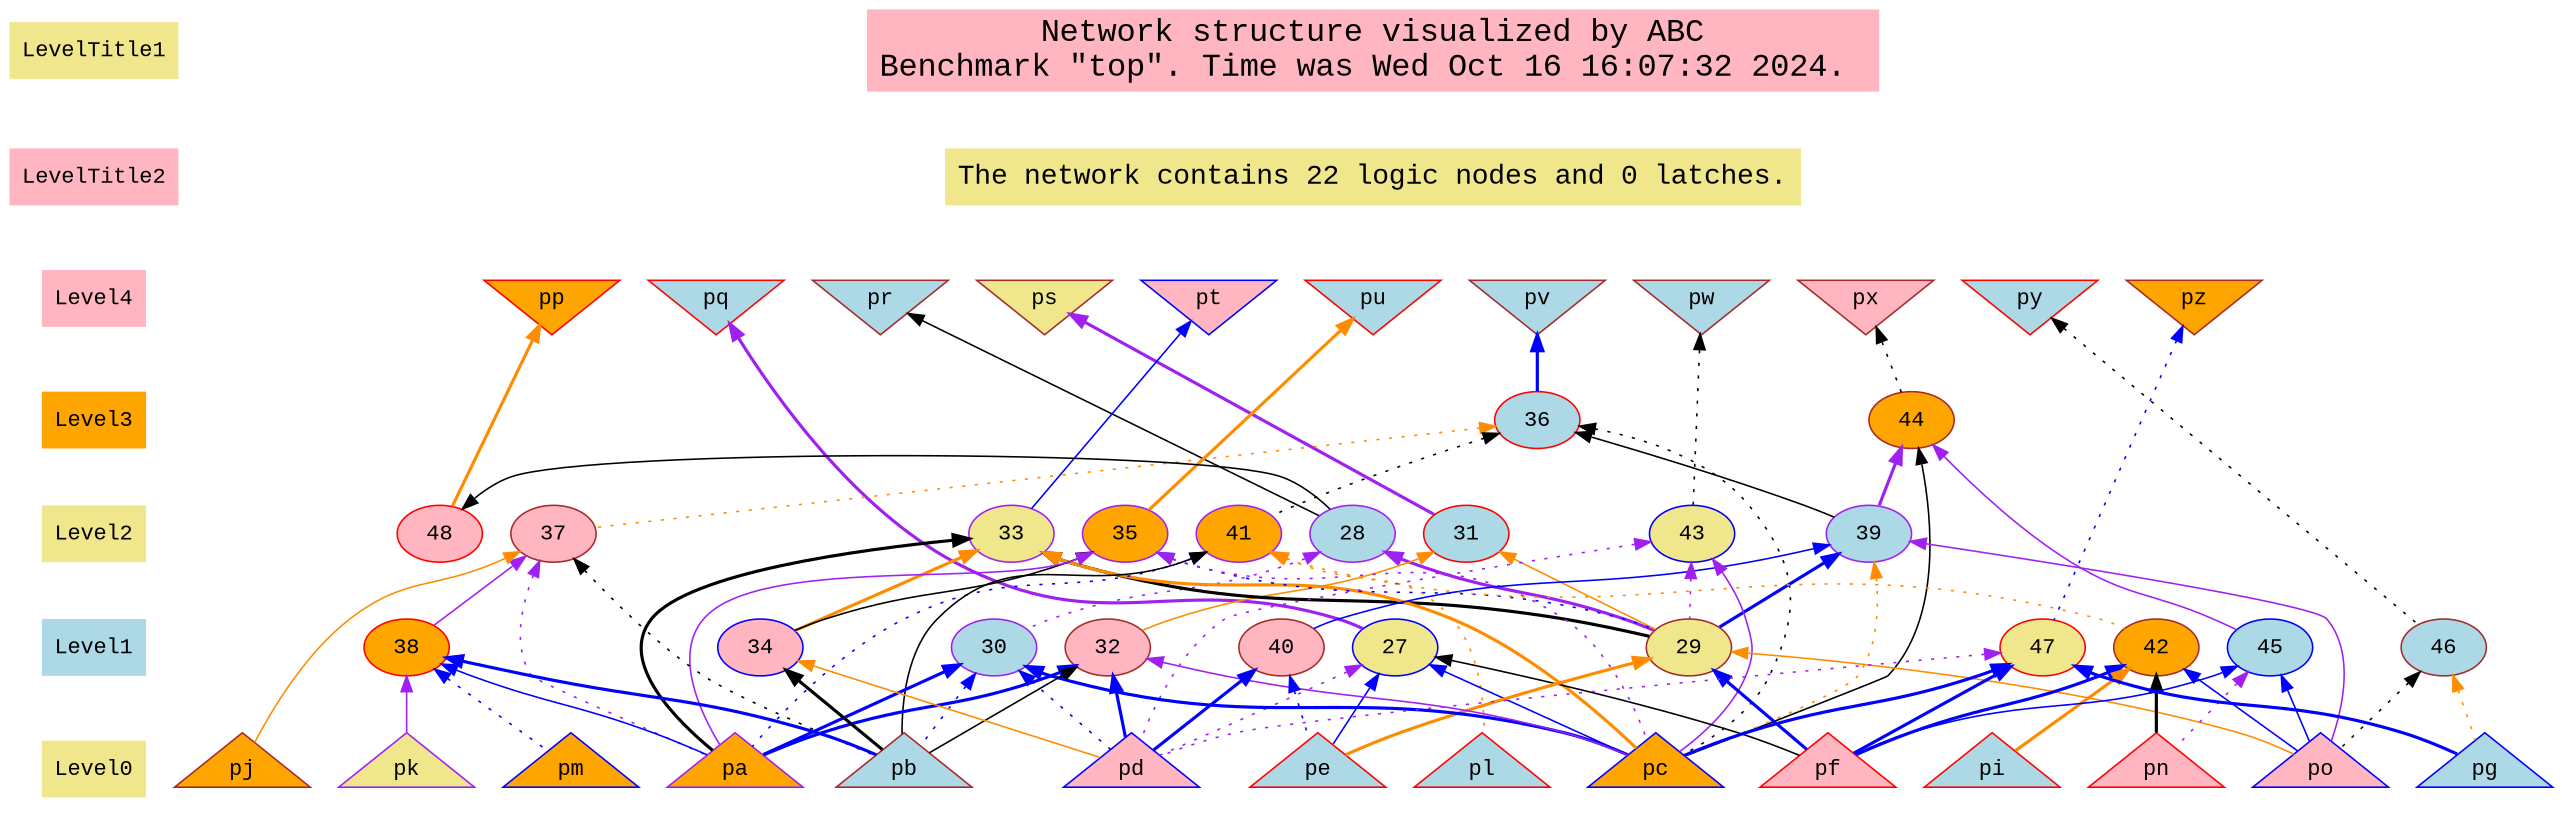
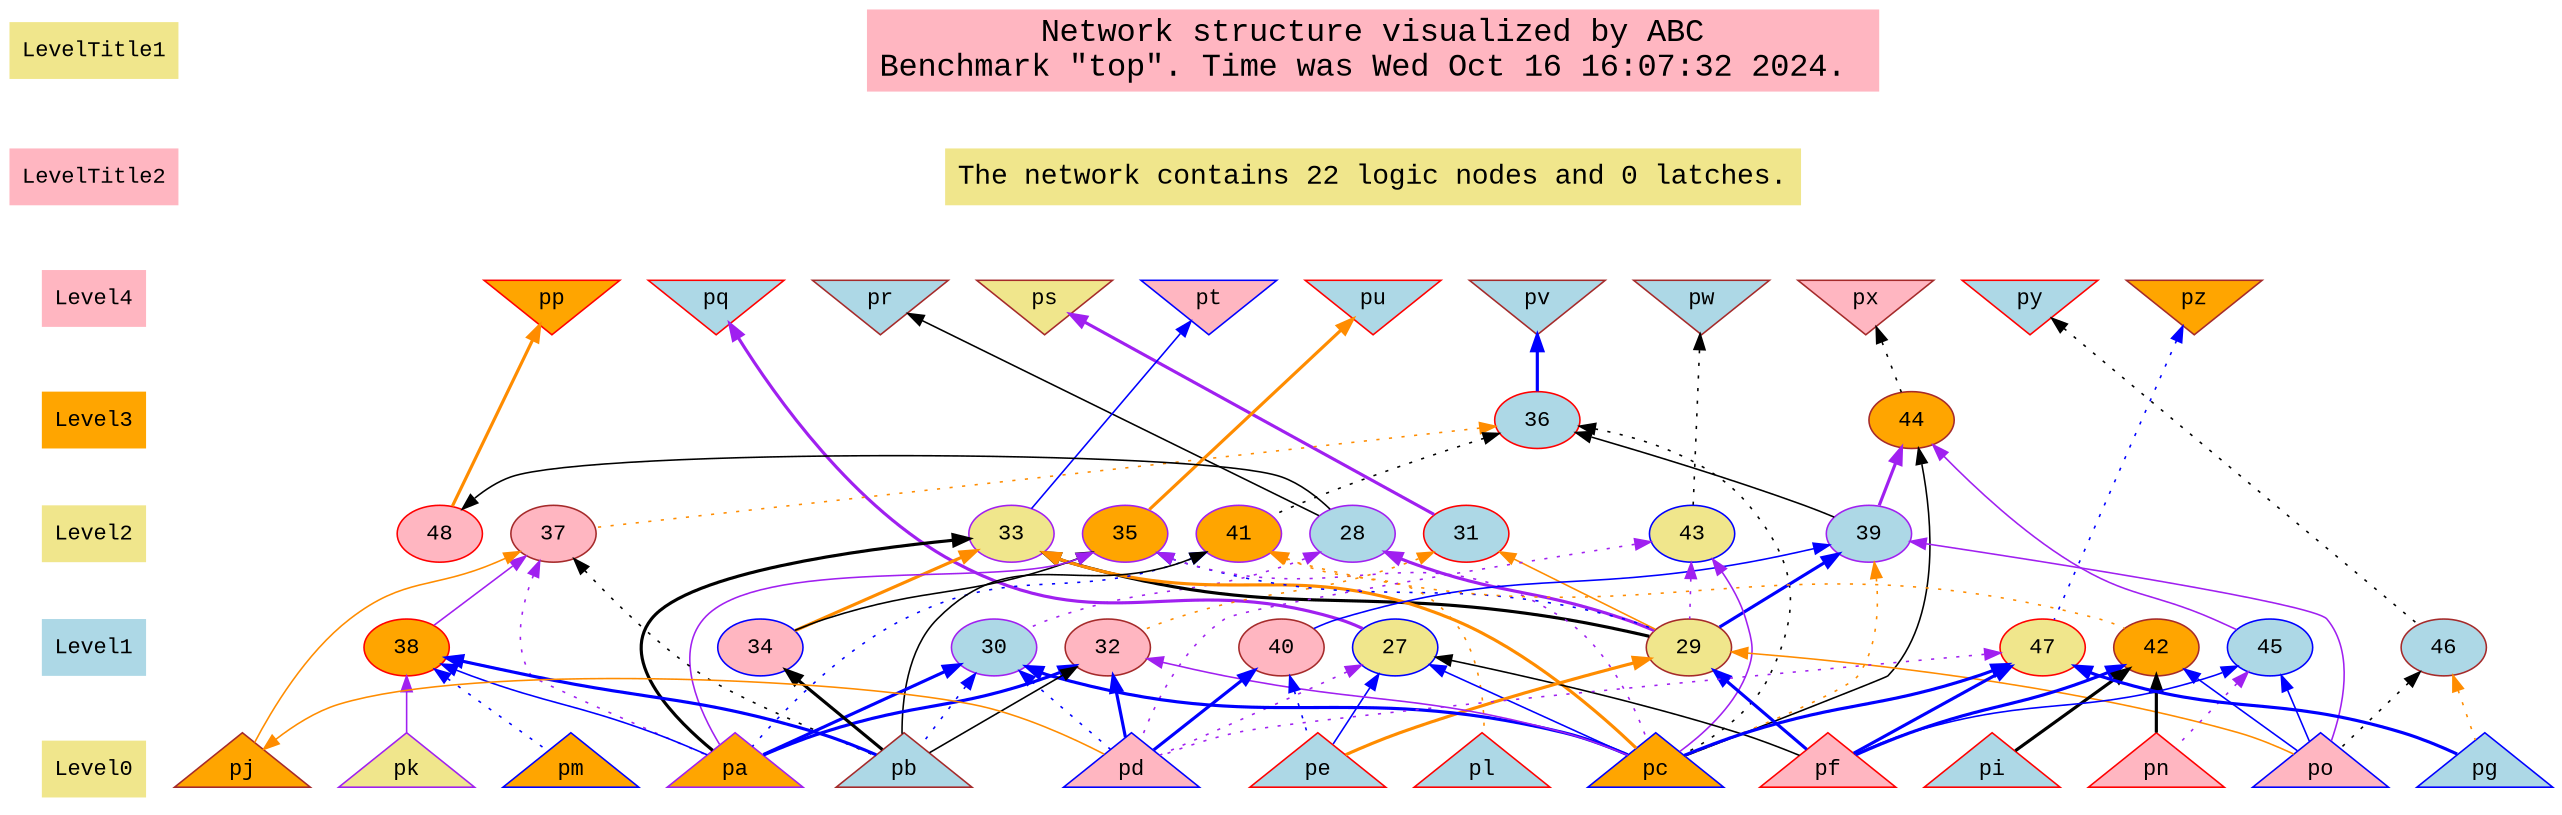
(1280, 593) -> (1280, 593)
(964, 714) -> (668, 679)
(2065, 715) -> (2065, 715)
